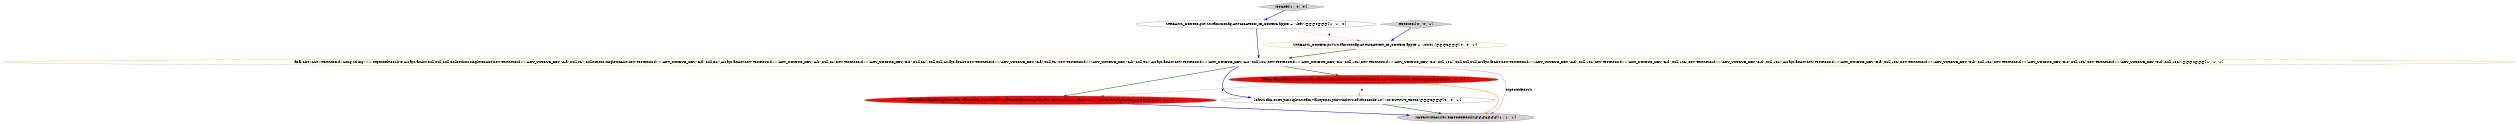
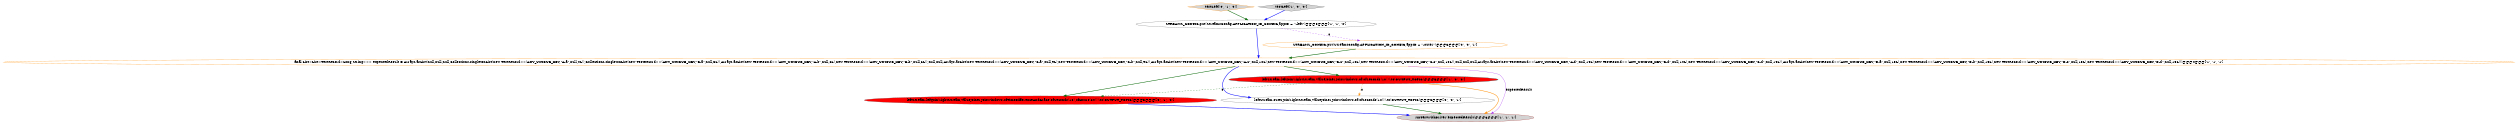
none -> (1221, 7)
(1416, 24) -> none
